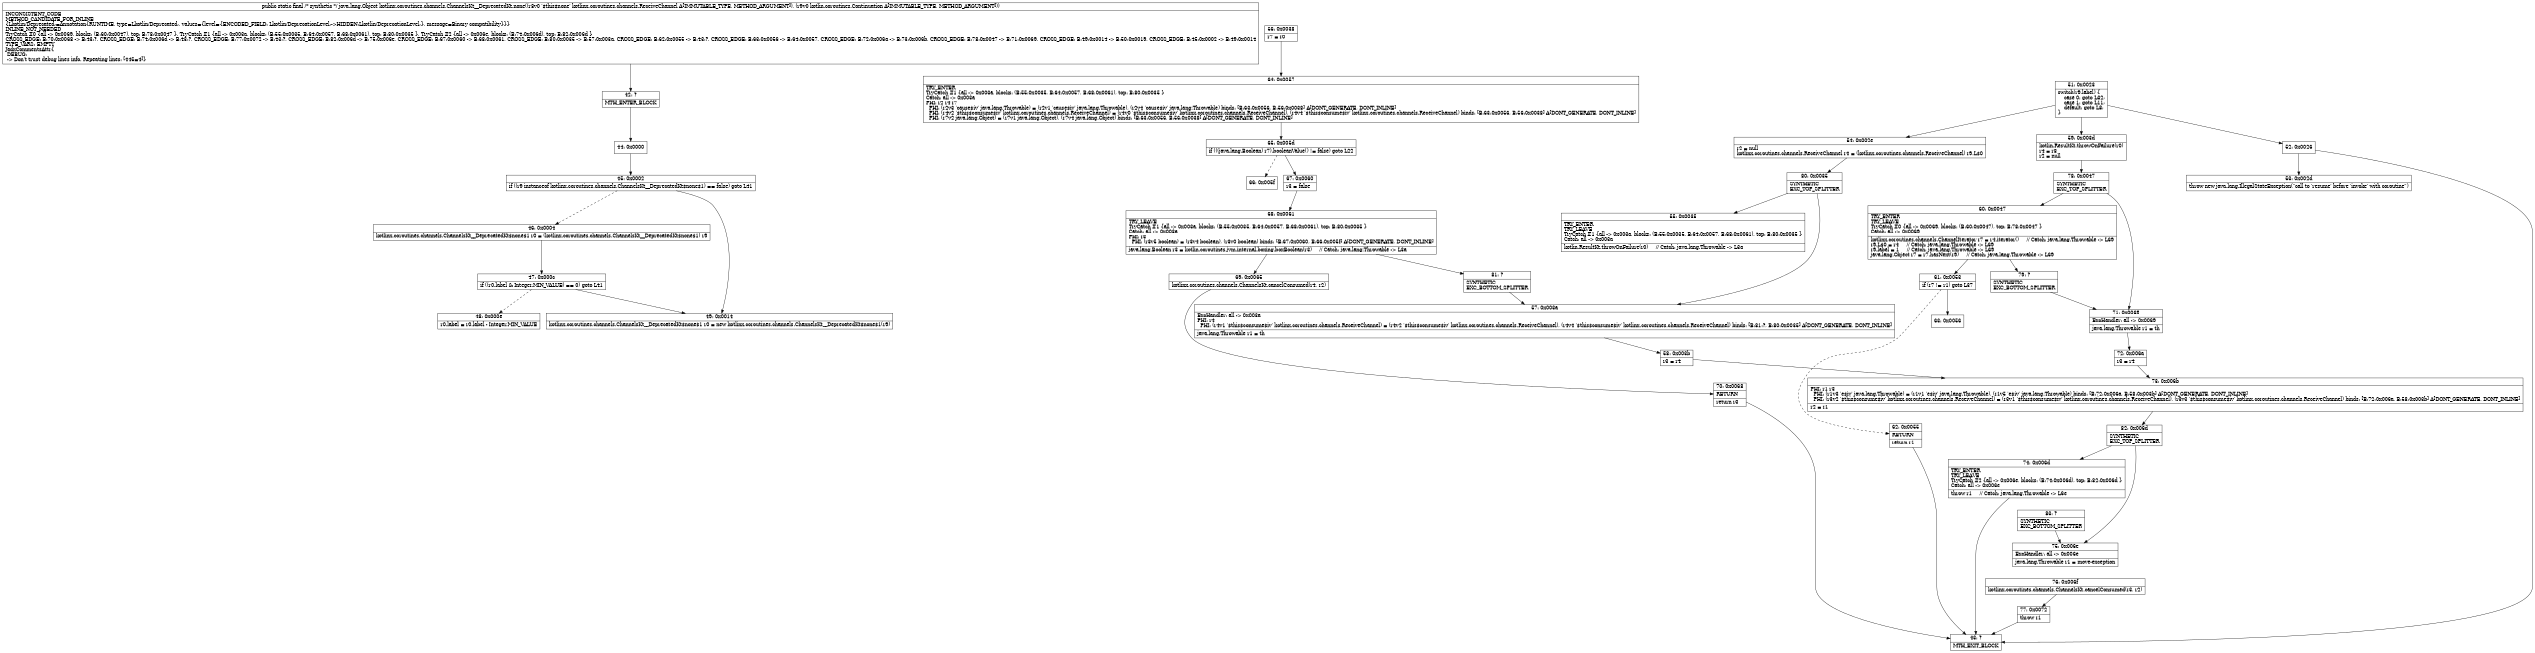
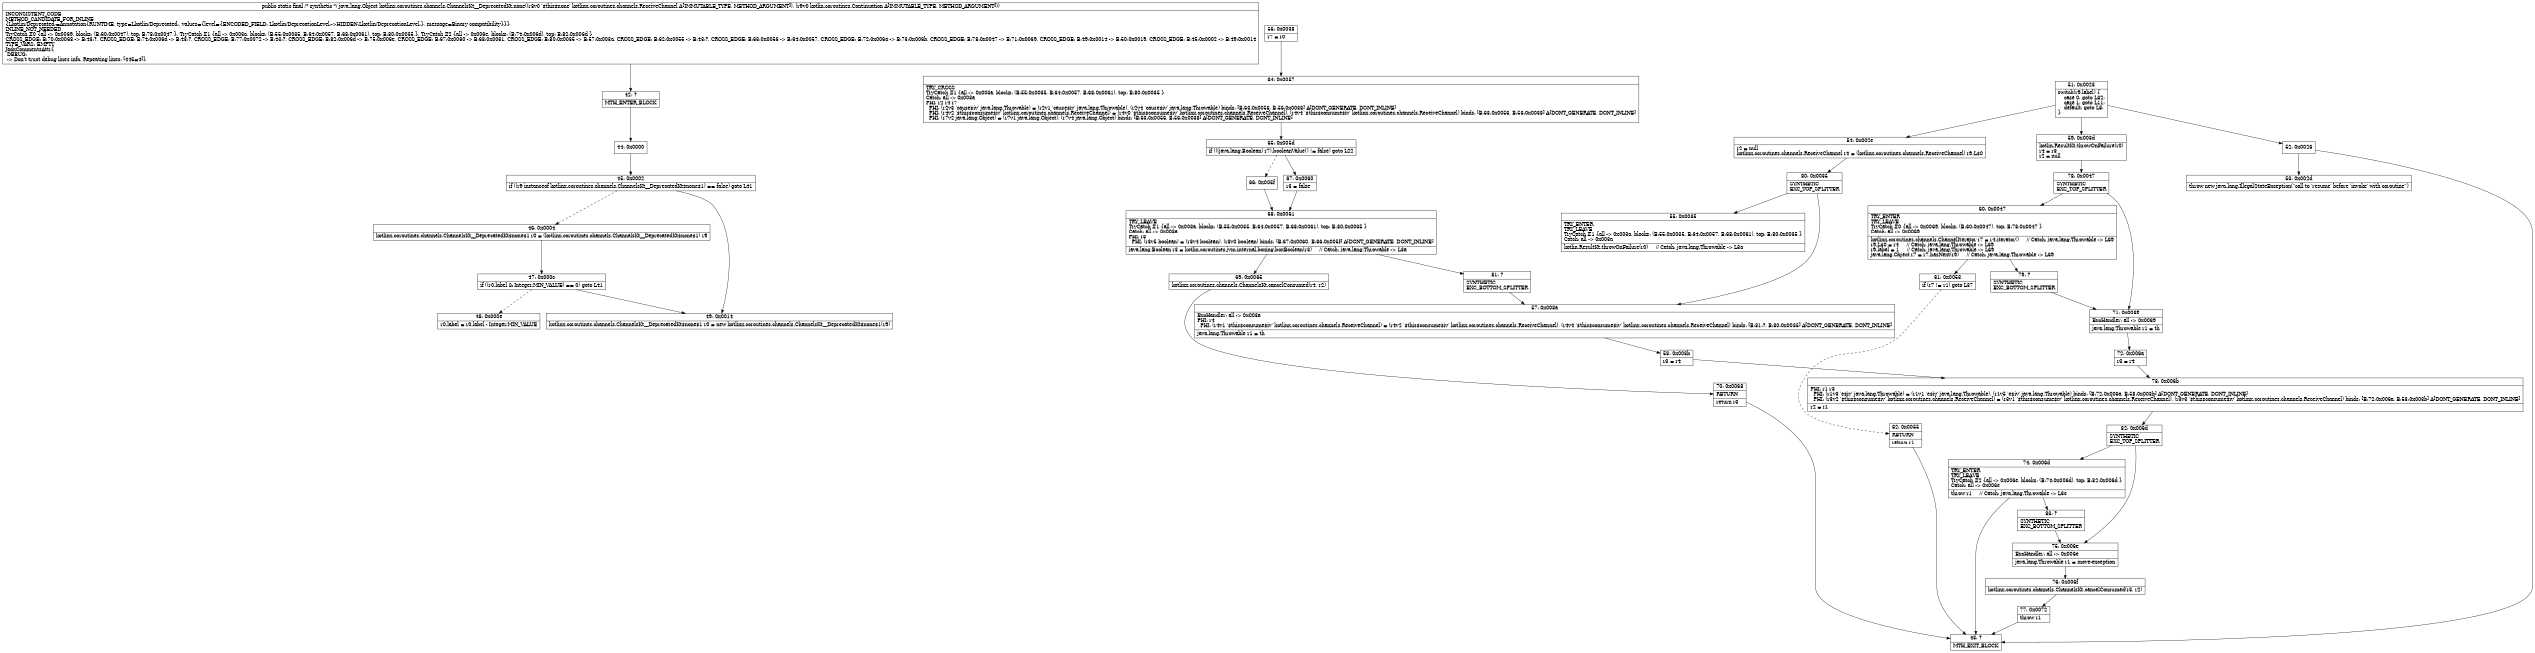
(941, 88) -> (940, 88)
none -> (1268, 198)
(1948, 321) -> none
none -> (2045, 502)
none -> (2065, 571)
